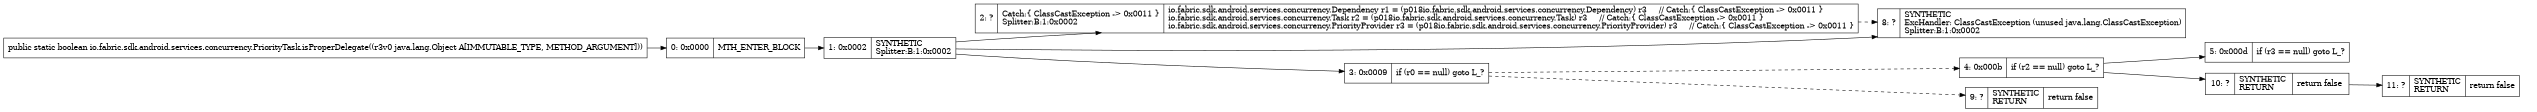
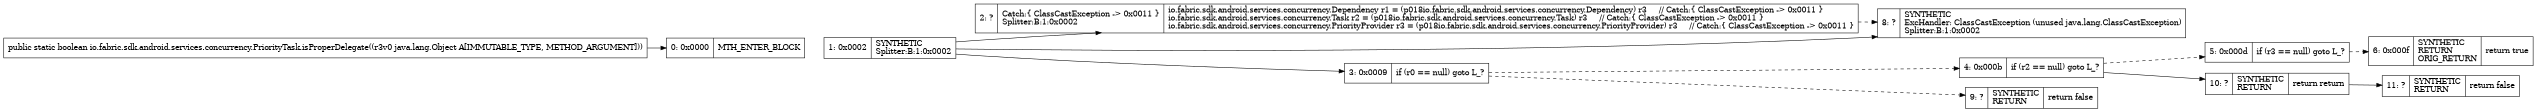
(812, 48) -> none
none -> (2451, 51)
(2152, 60) -> (2152, 60)
(2320, 84) -> (2319, 84)
